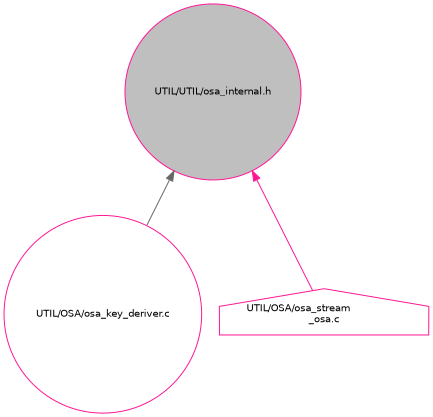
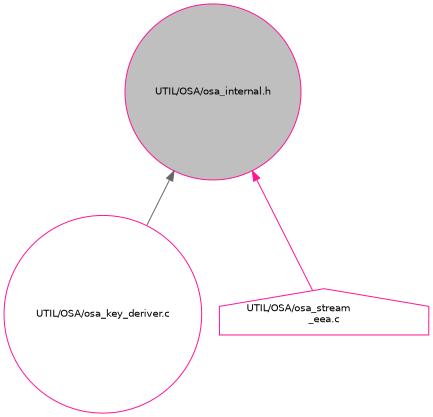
(213, 92) -> (213, 92)
(324, 314) -> (324, 314)
